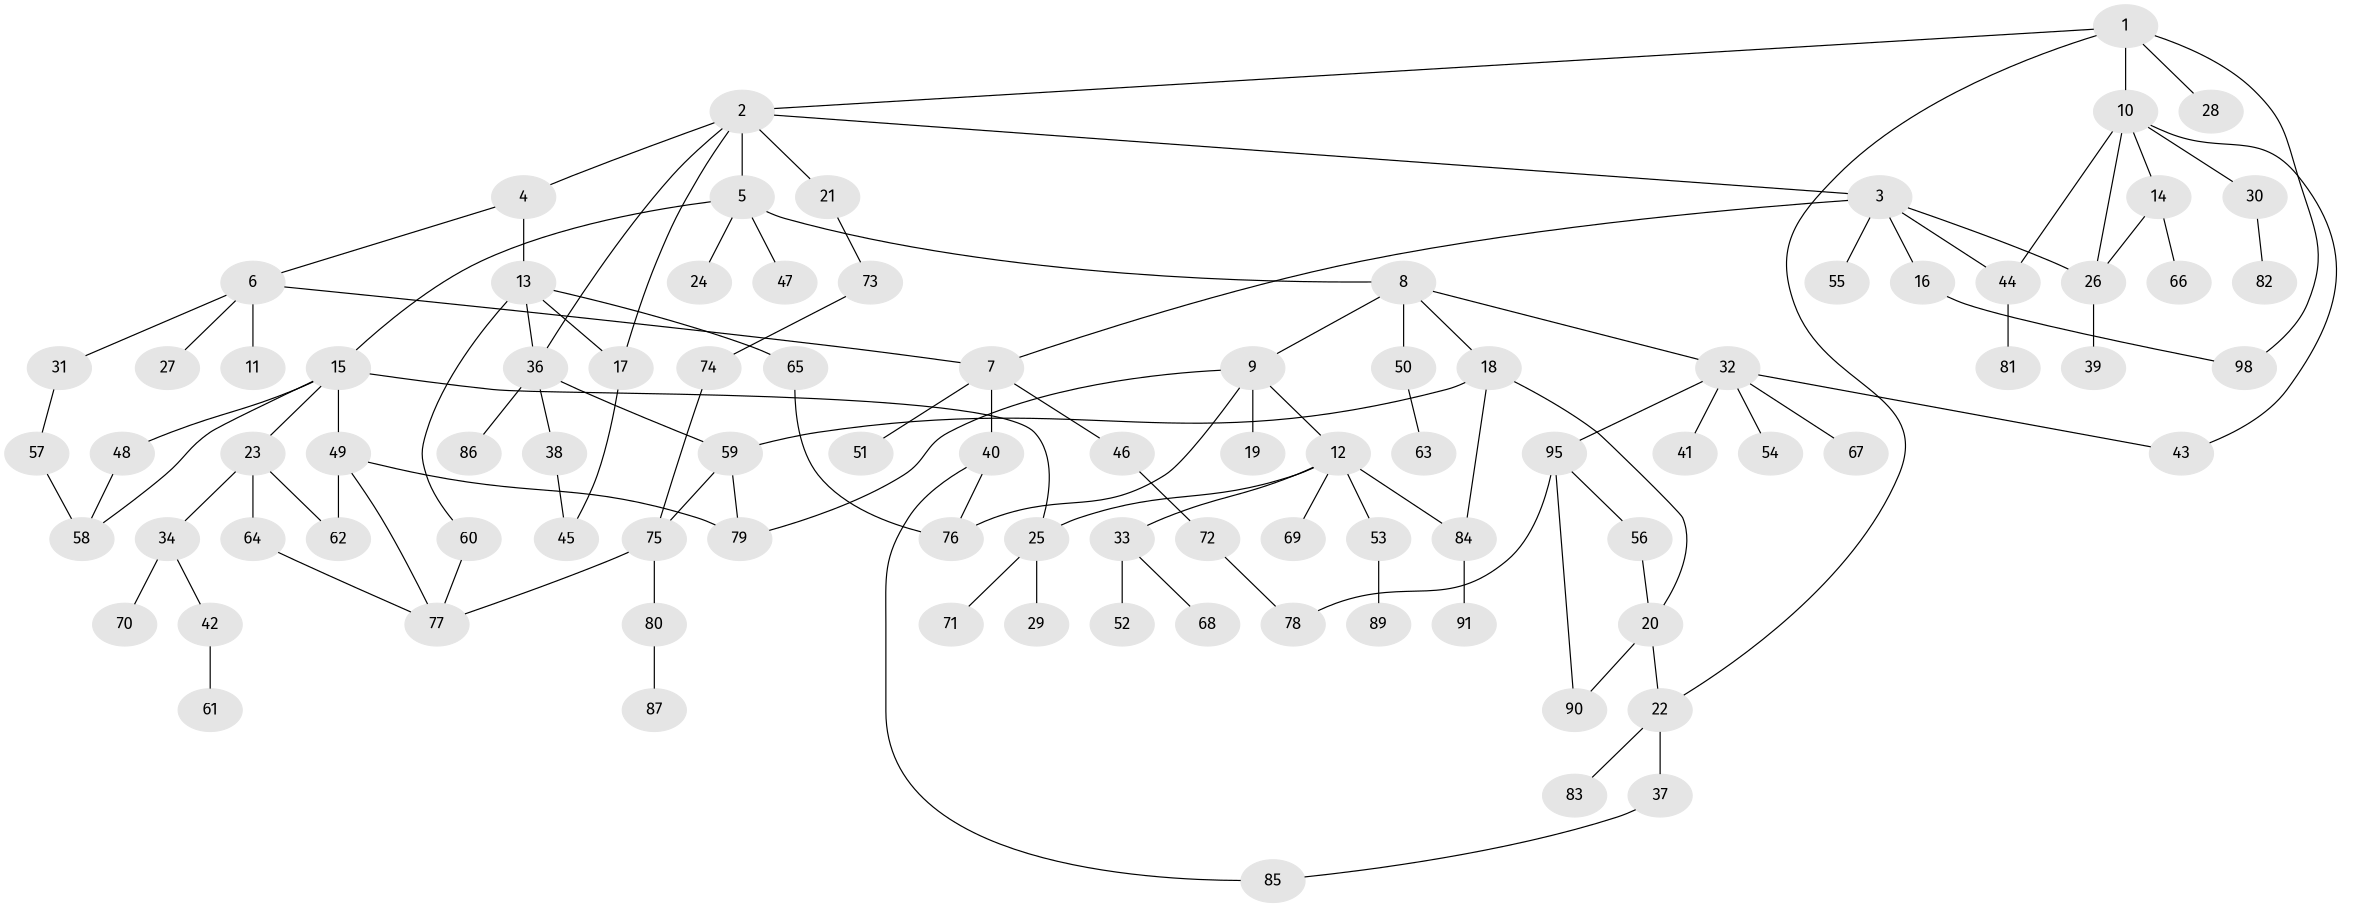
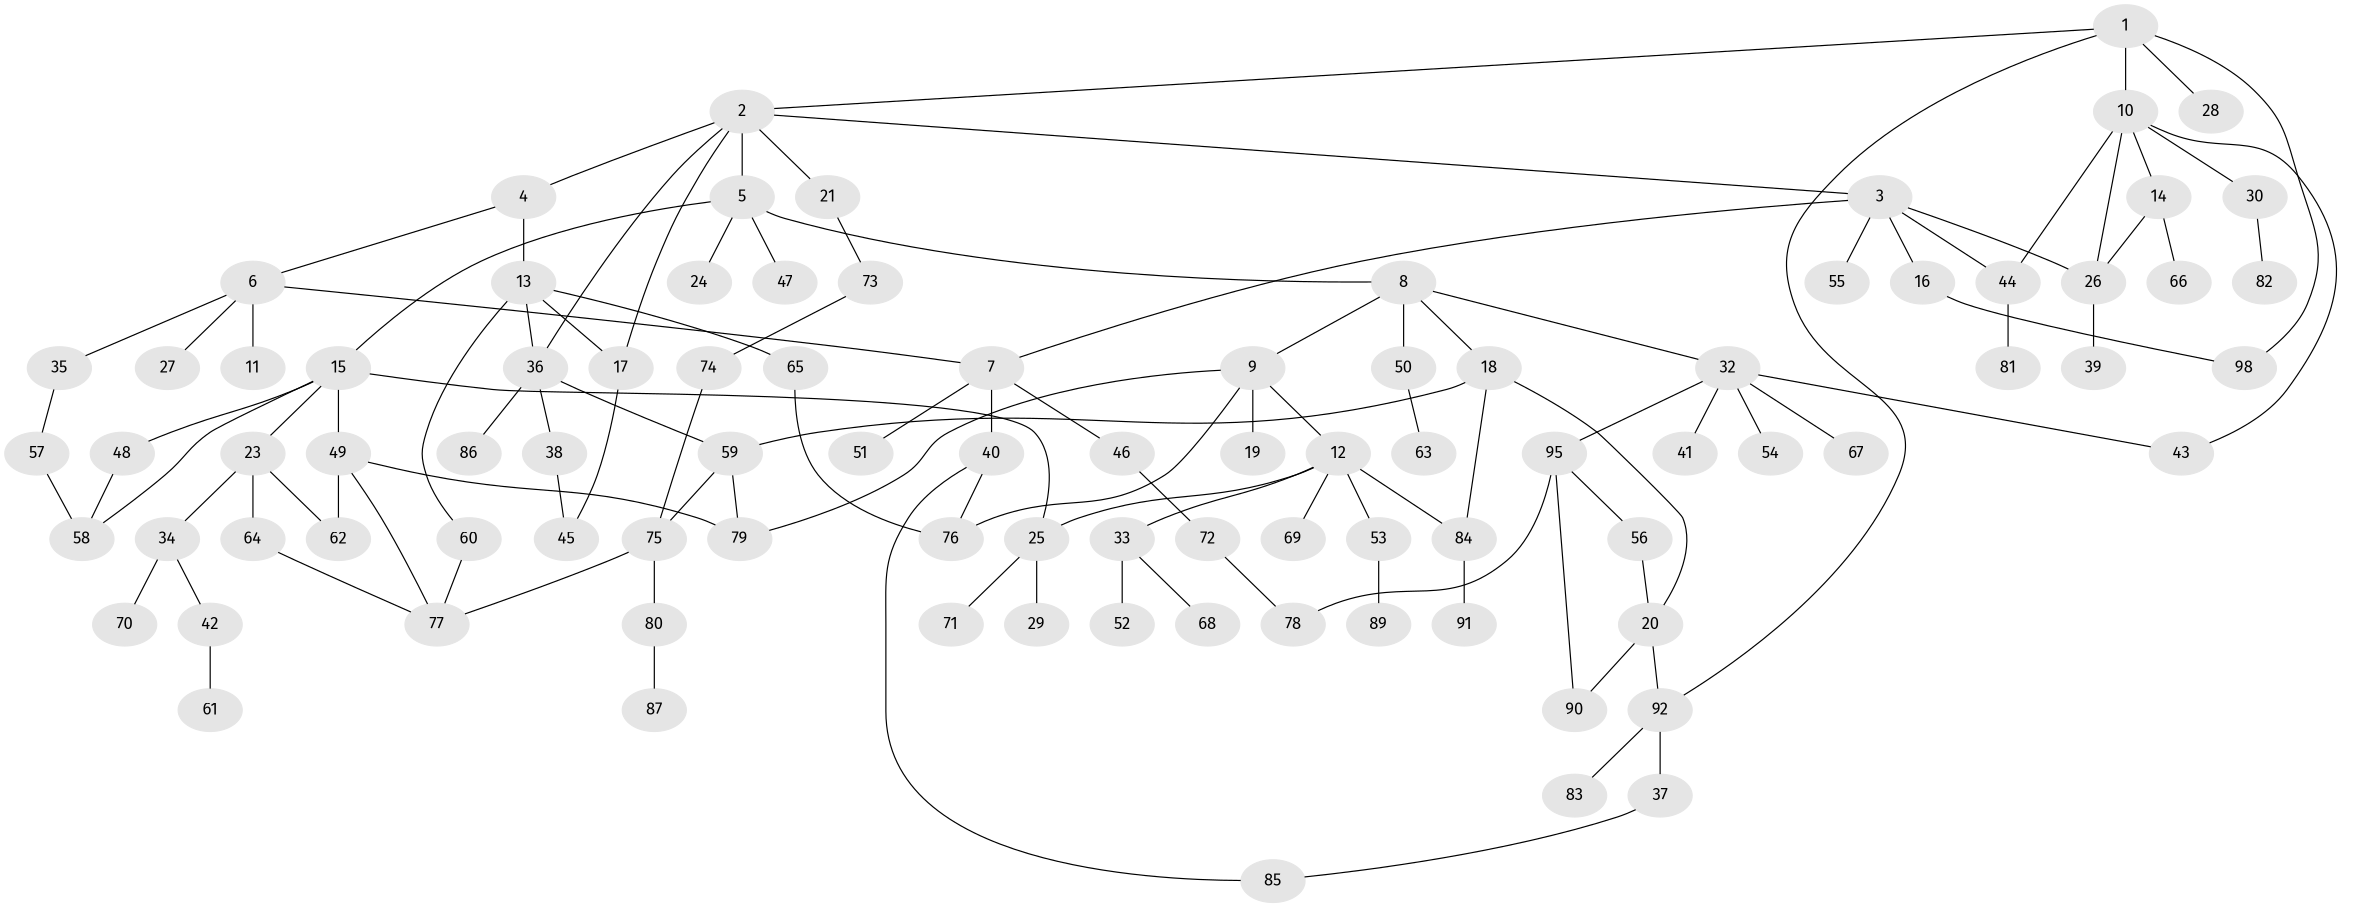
(59, 368) -> (59, 368)
(1660, 710) -> (1660, 710)
